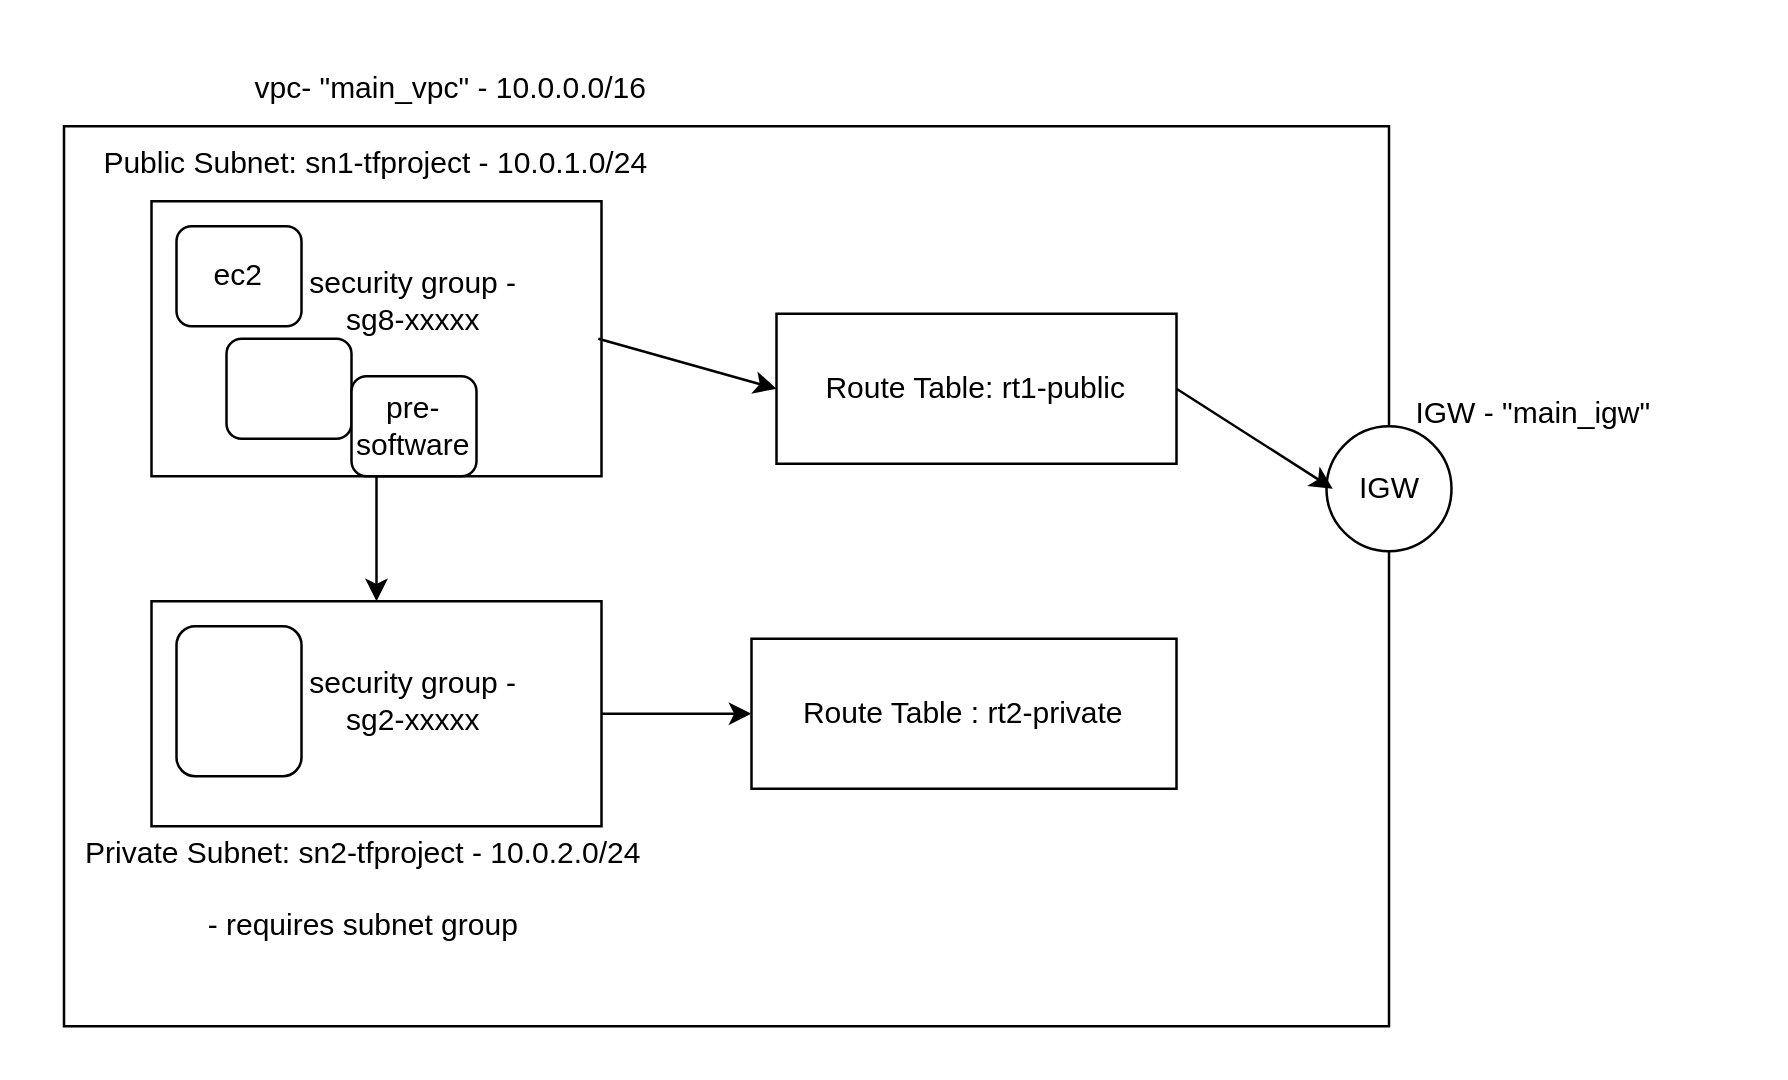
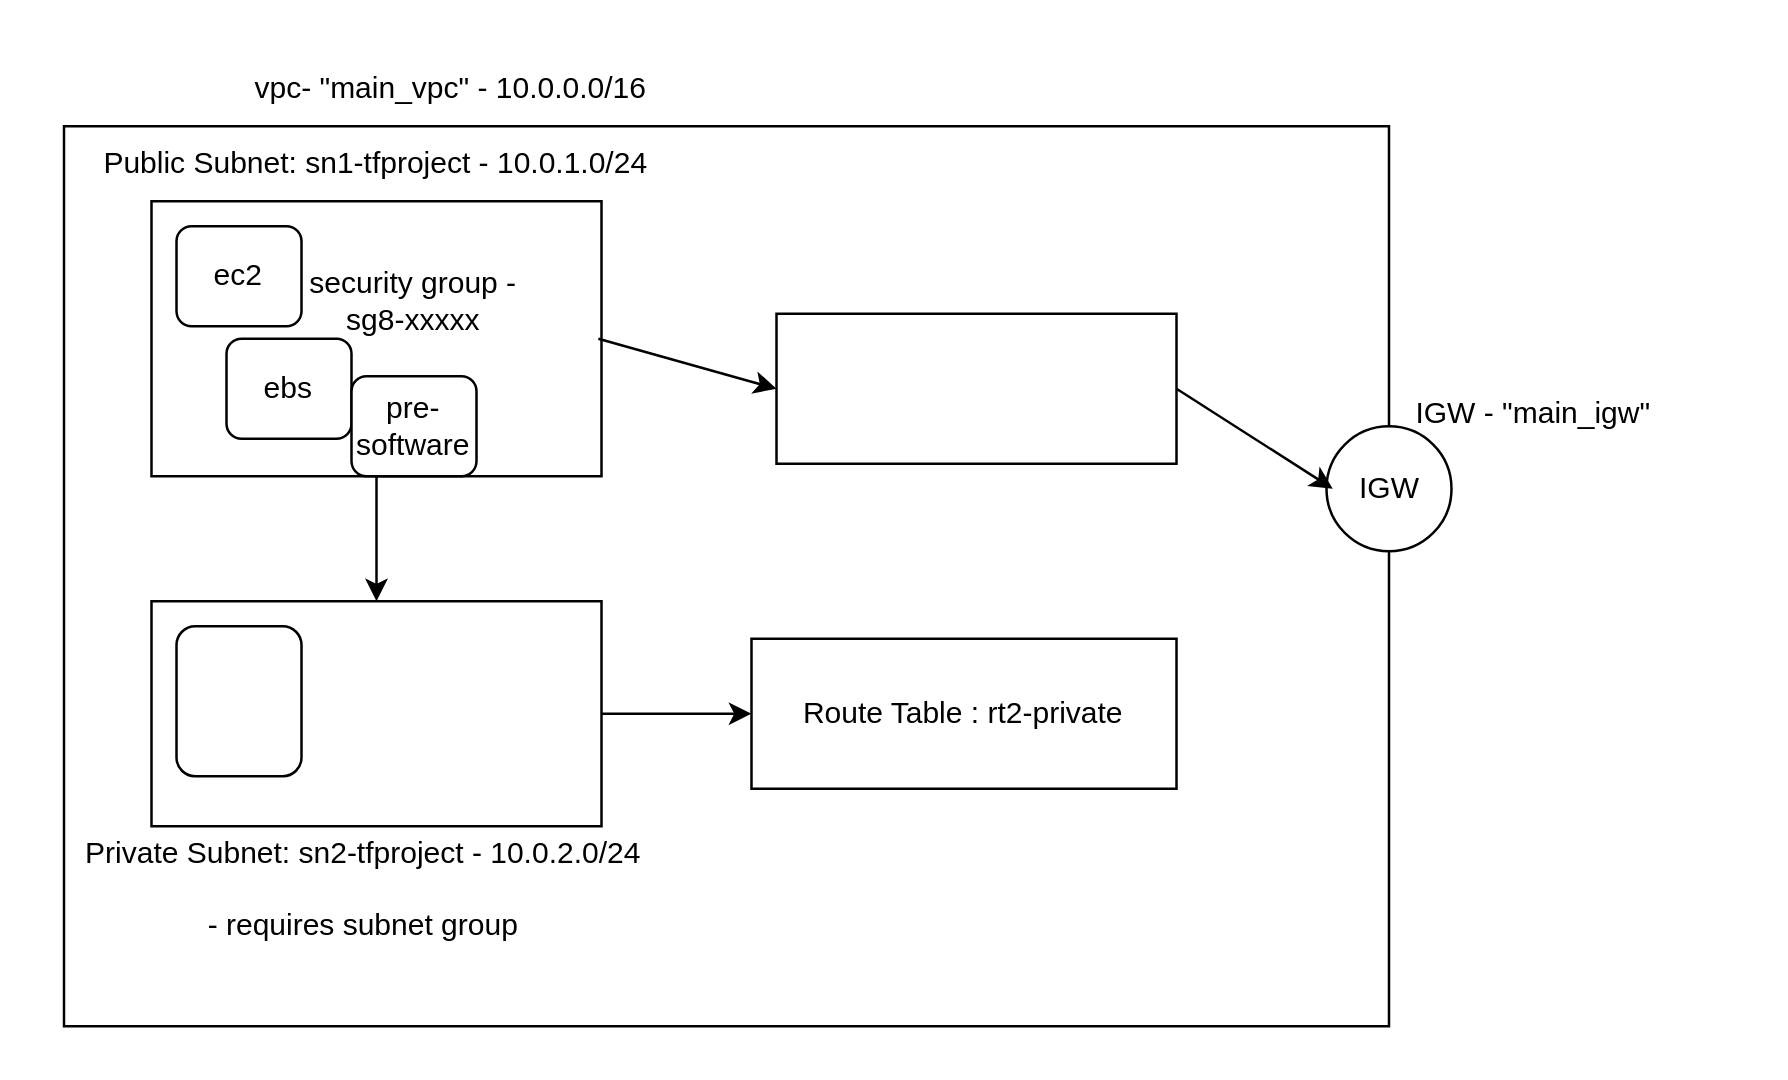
none -> (289, 389)
(976, 389) -> none
(414, 701) -> none
